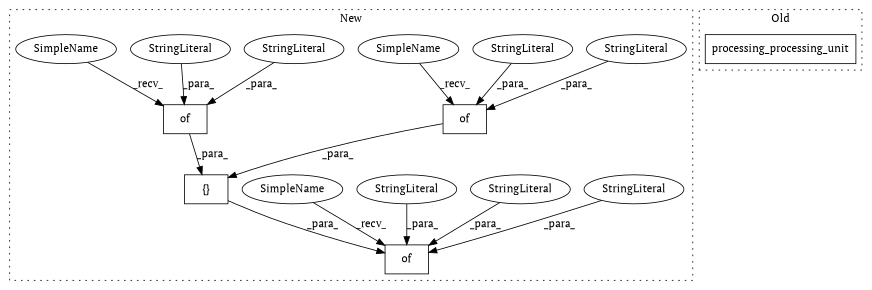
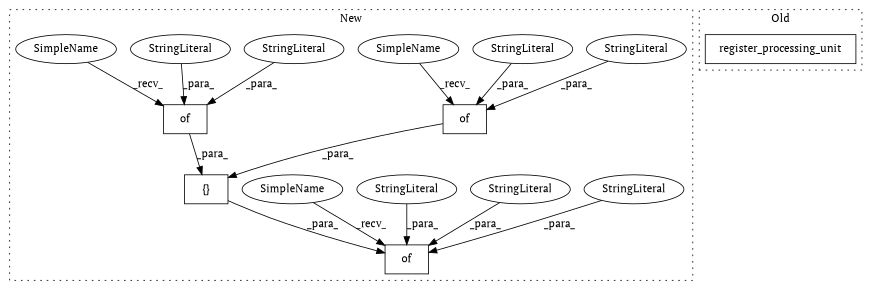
(781, 49) -> (781, 49)
